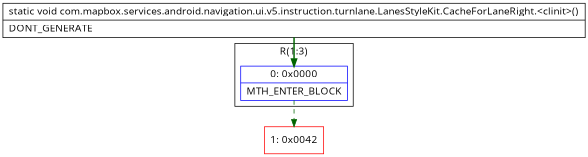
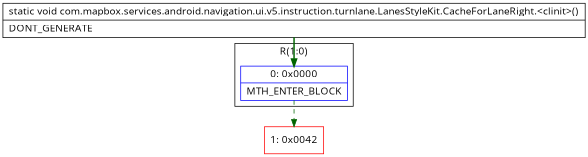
(294, 52) -> (294, 52)
